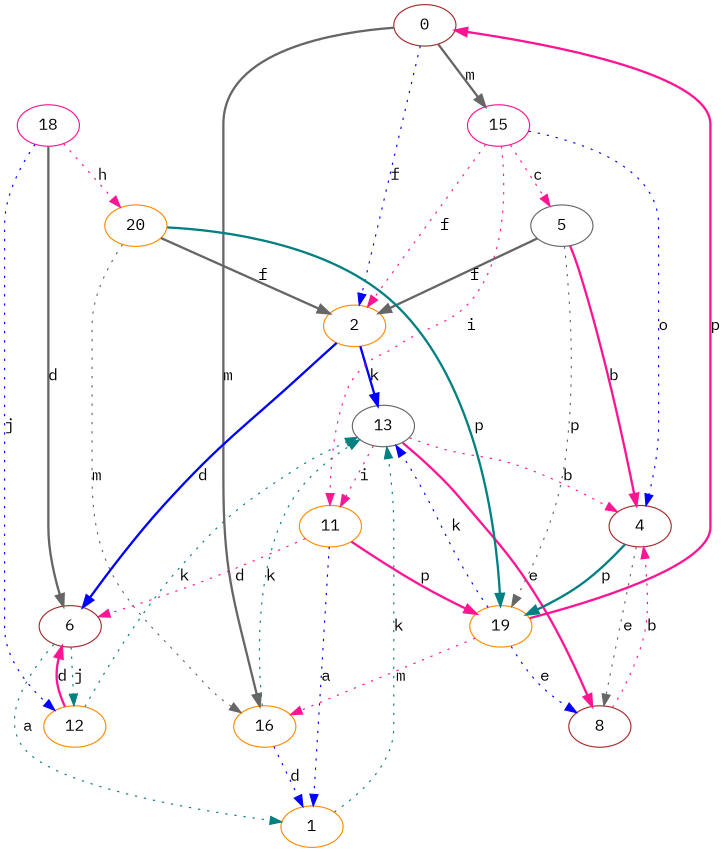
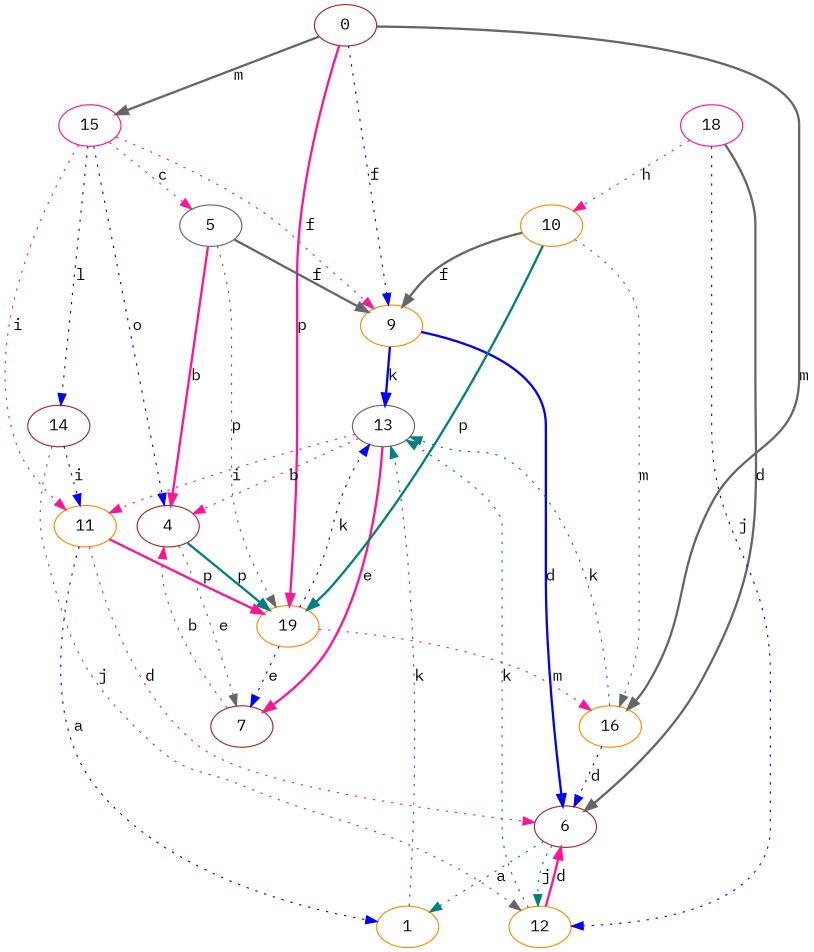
(136, 226) -> (552, 226)
(710, 295) -> (297, 318)
(355, 326) -> (392, 326)
none -> (59, 426)
(600, 727) -> (242, 727)
(286, 771) -> (590, 771)
